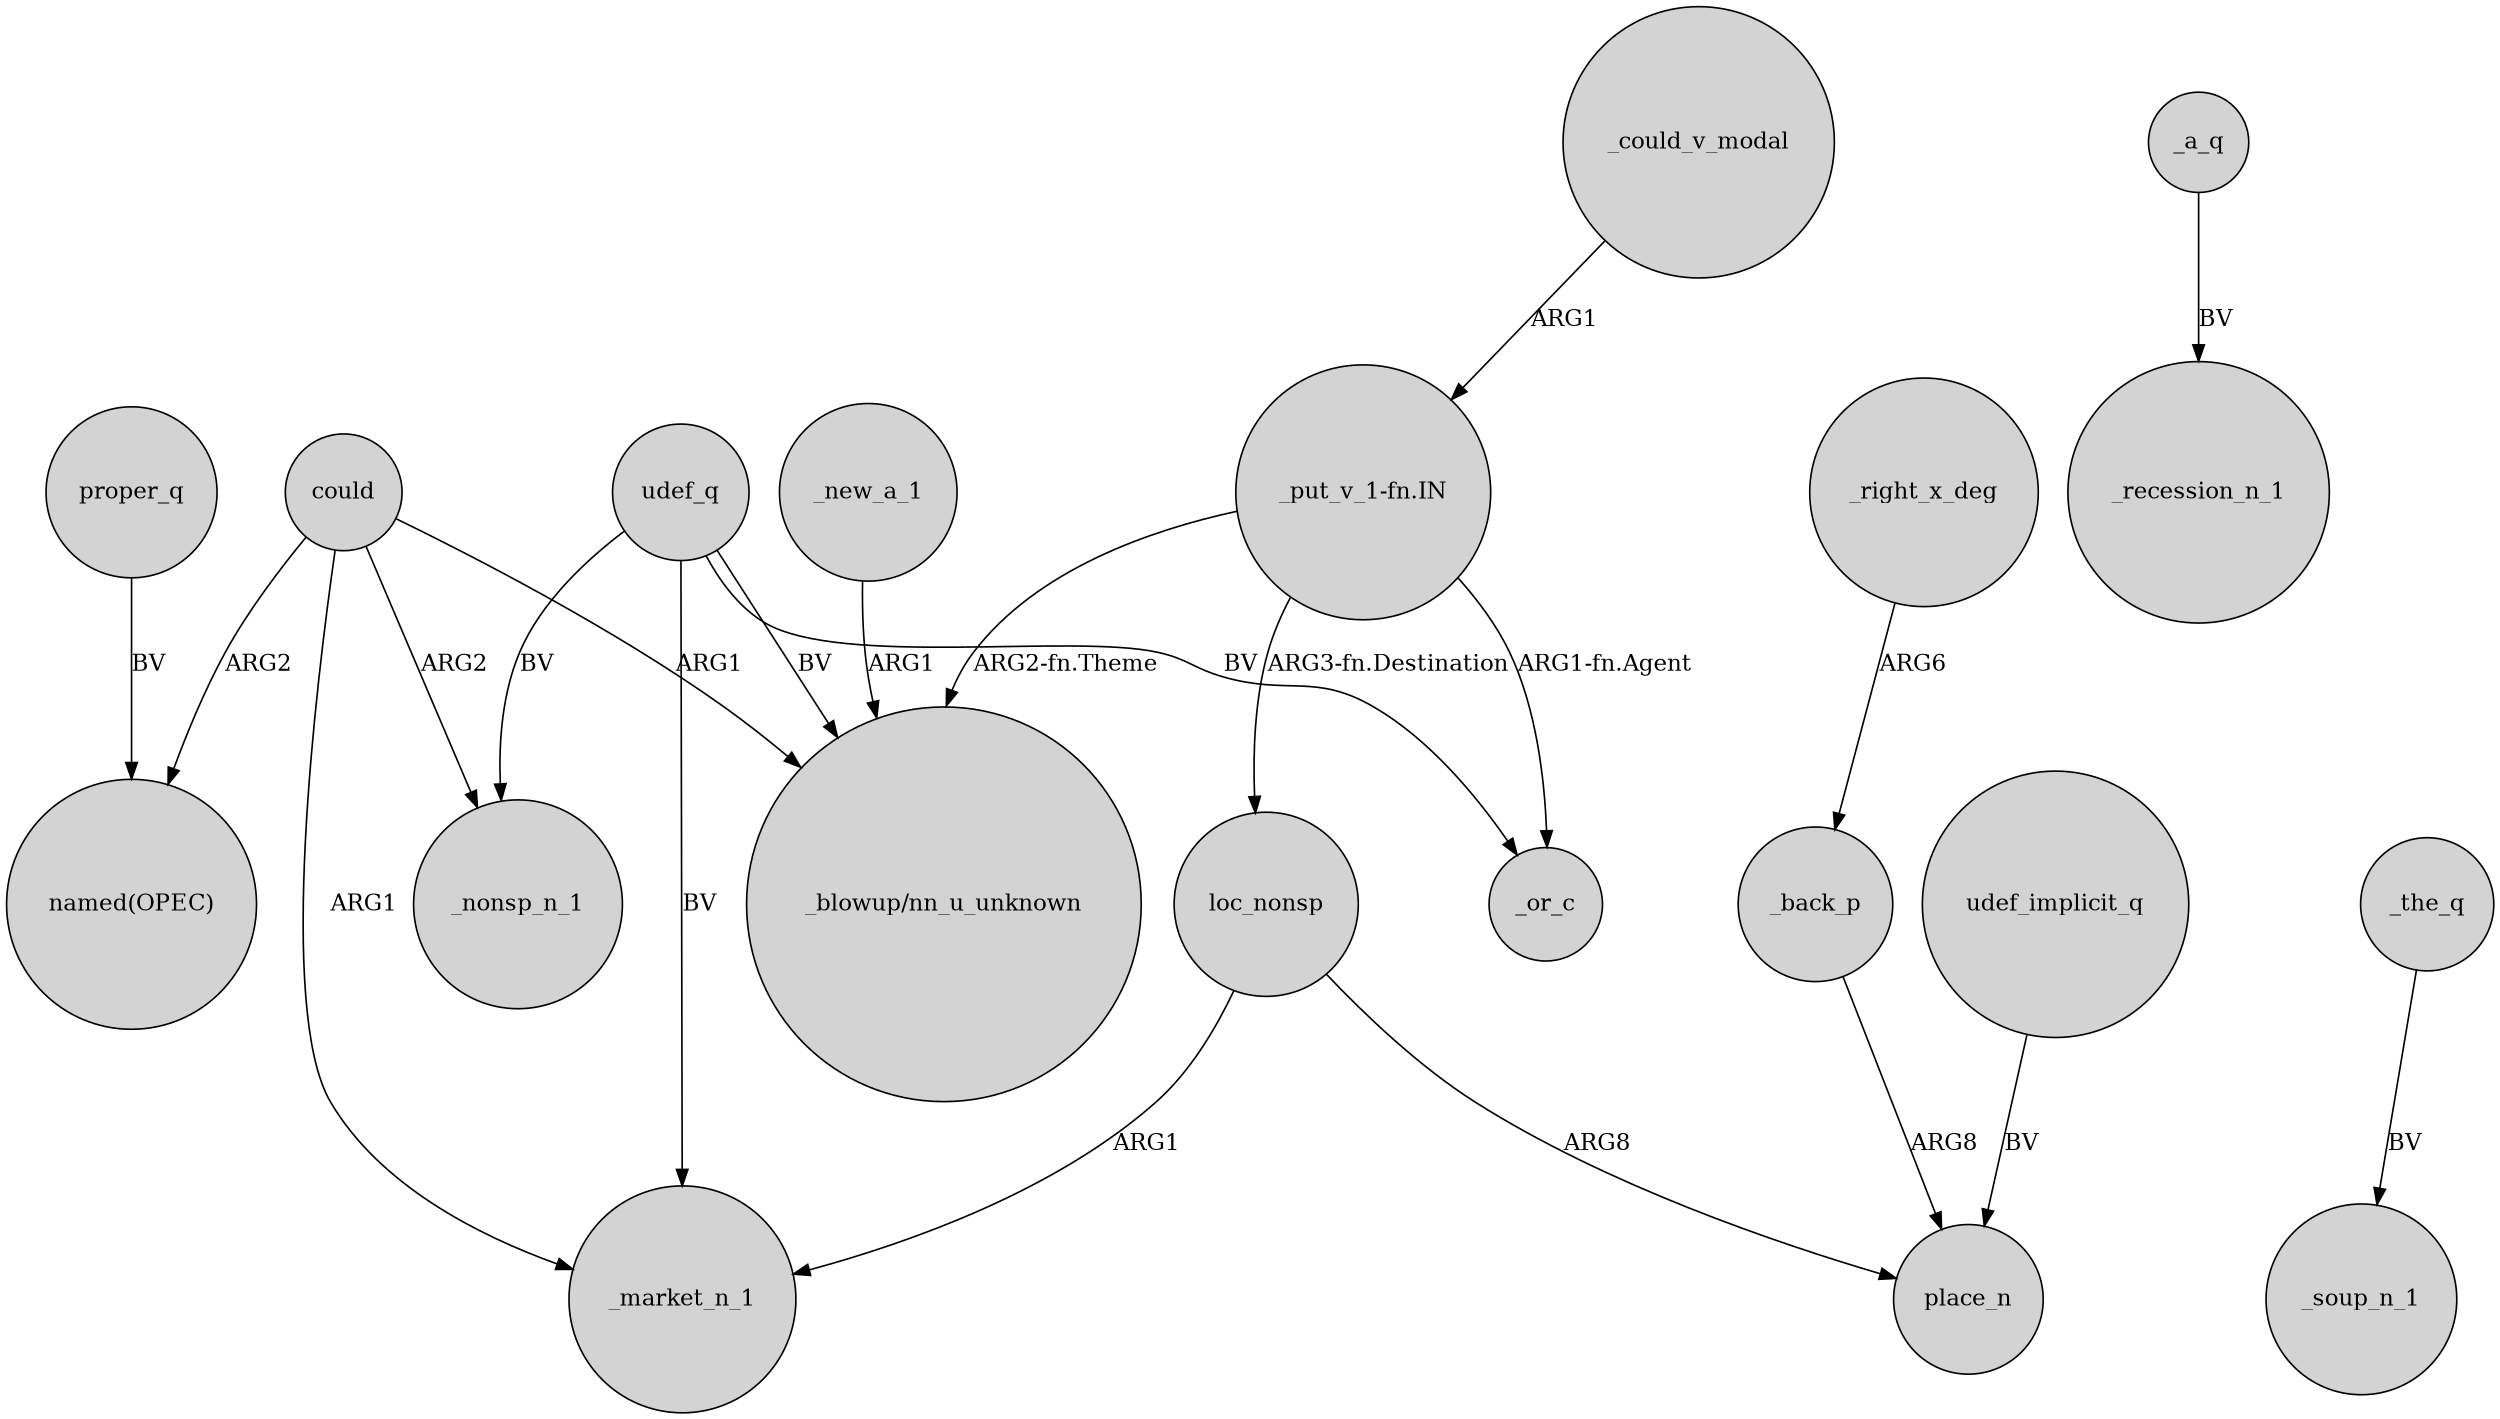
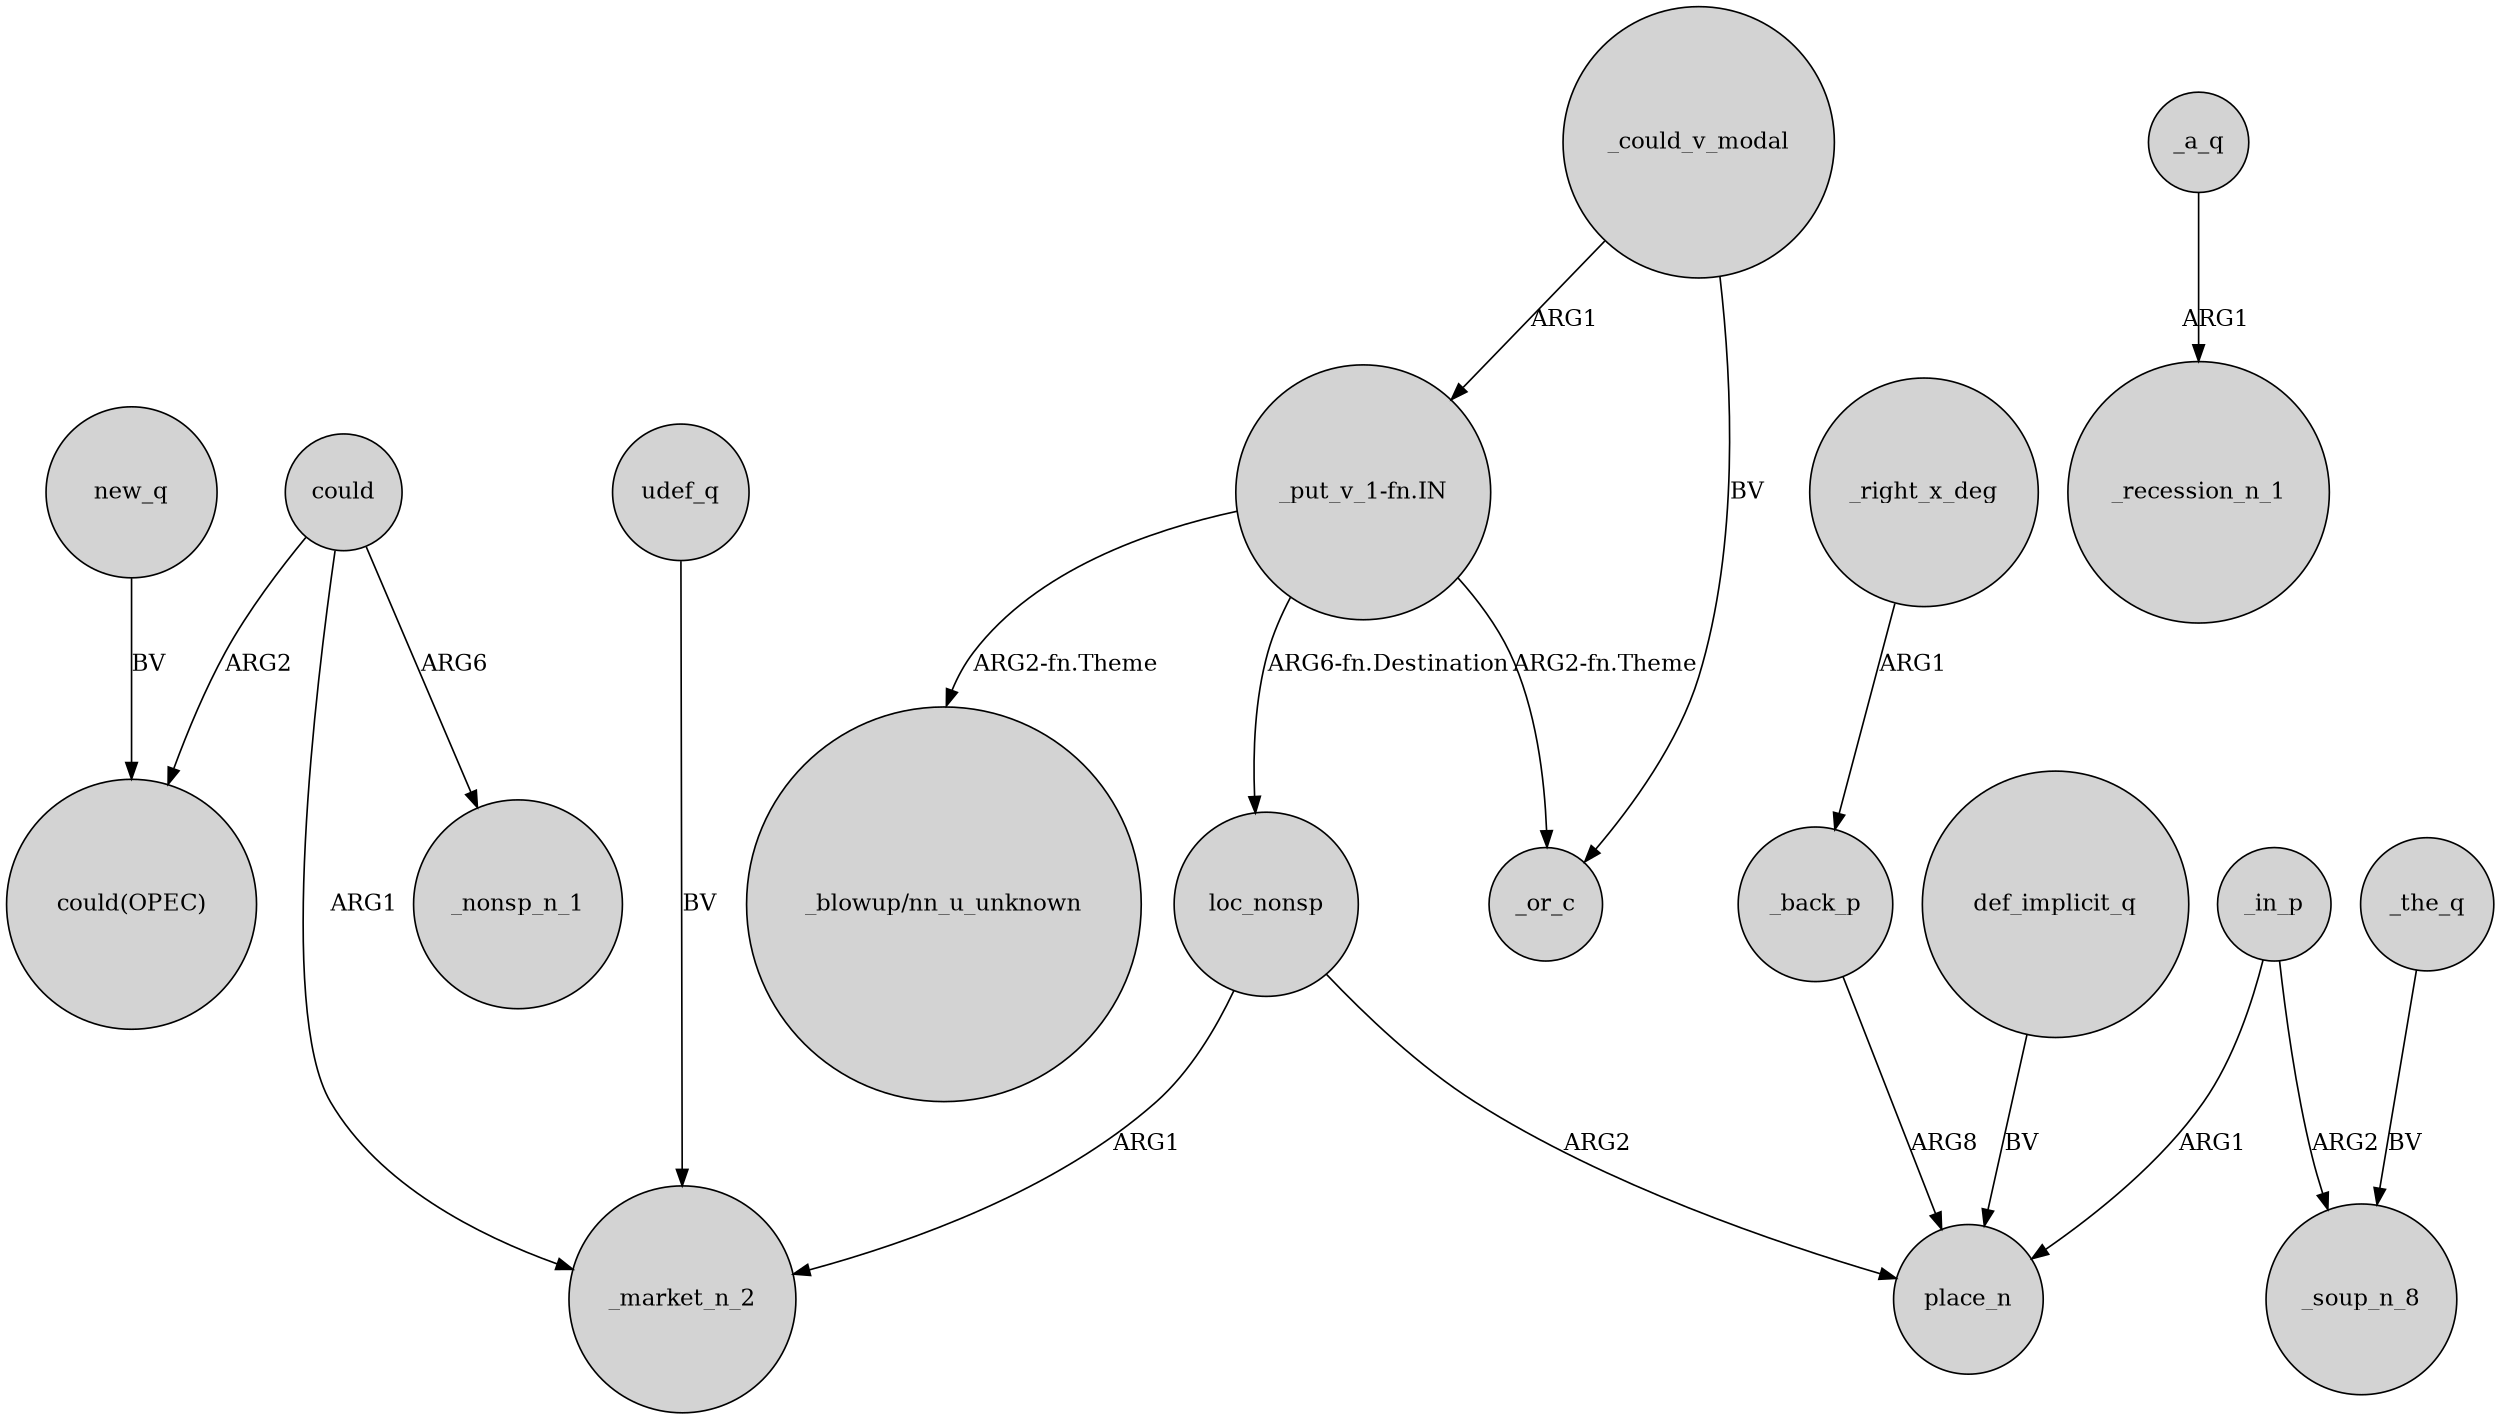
(2216, 320) -> (2216, 320)
(132, 492) -> (132, 492)
(868, 492) -> none
(599, 627) -> none
(773, 637) -> none
(526, 640) -> none
(1123, 648) -> (1720, 578)
(455, 665) -> (455, 665)
(1389, 665) -> (1389, 665)
(1605, 665) -> (1605, 665)
(1913, 665) -> (1913, 665)
(132, 904) -> (132, 904)
(2056, 904) -> (2056, 904)
none -> (2274, 904)
(1598, 1144) -> (1598, 1144)
(682, 1299) -> (682, 1299)
(2361, 1299) -> (2361, 1299)
